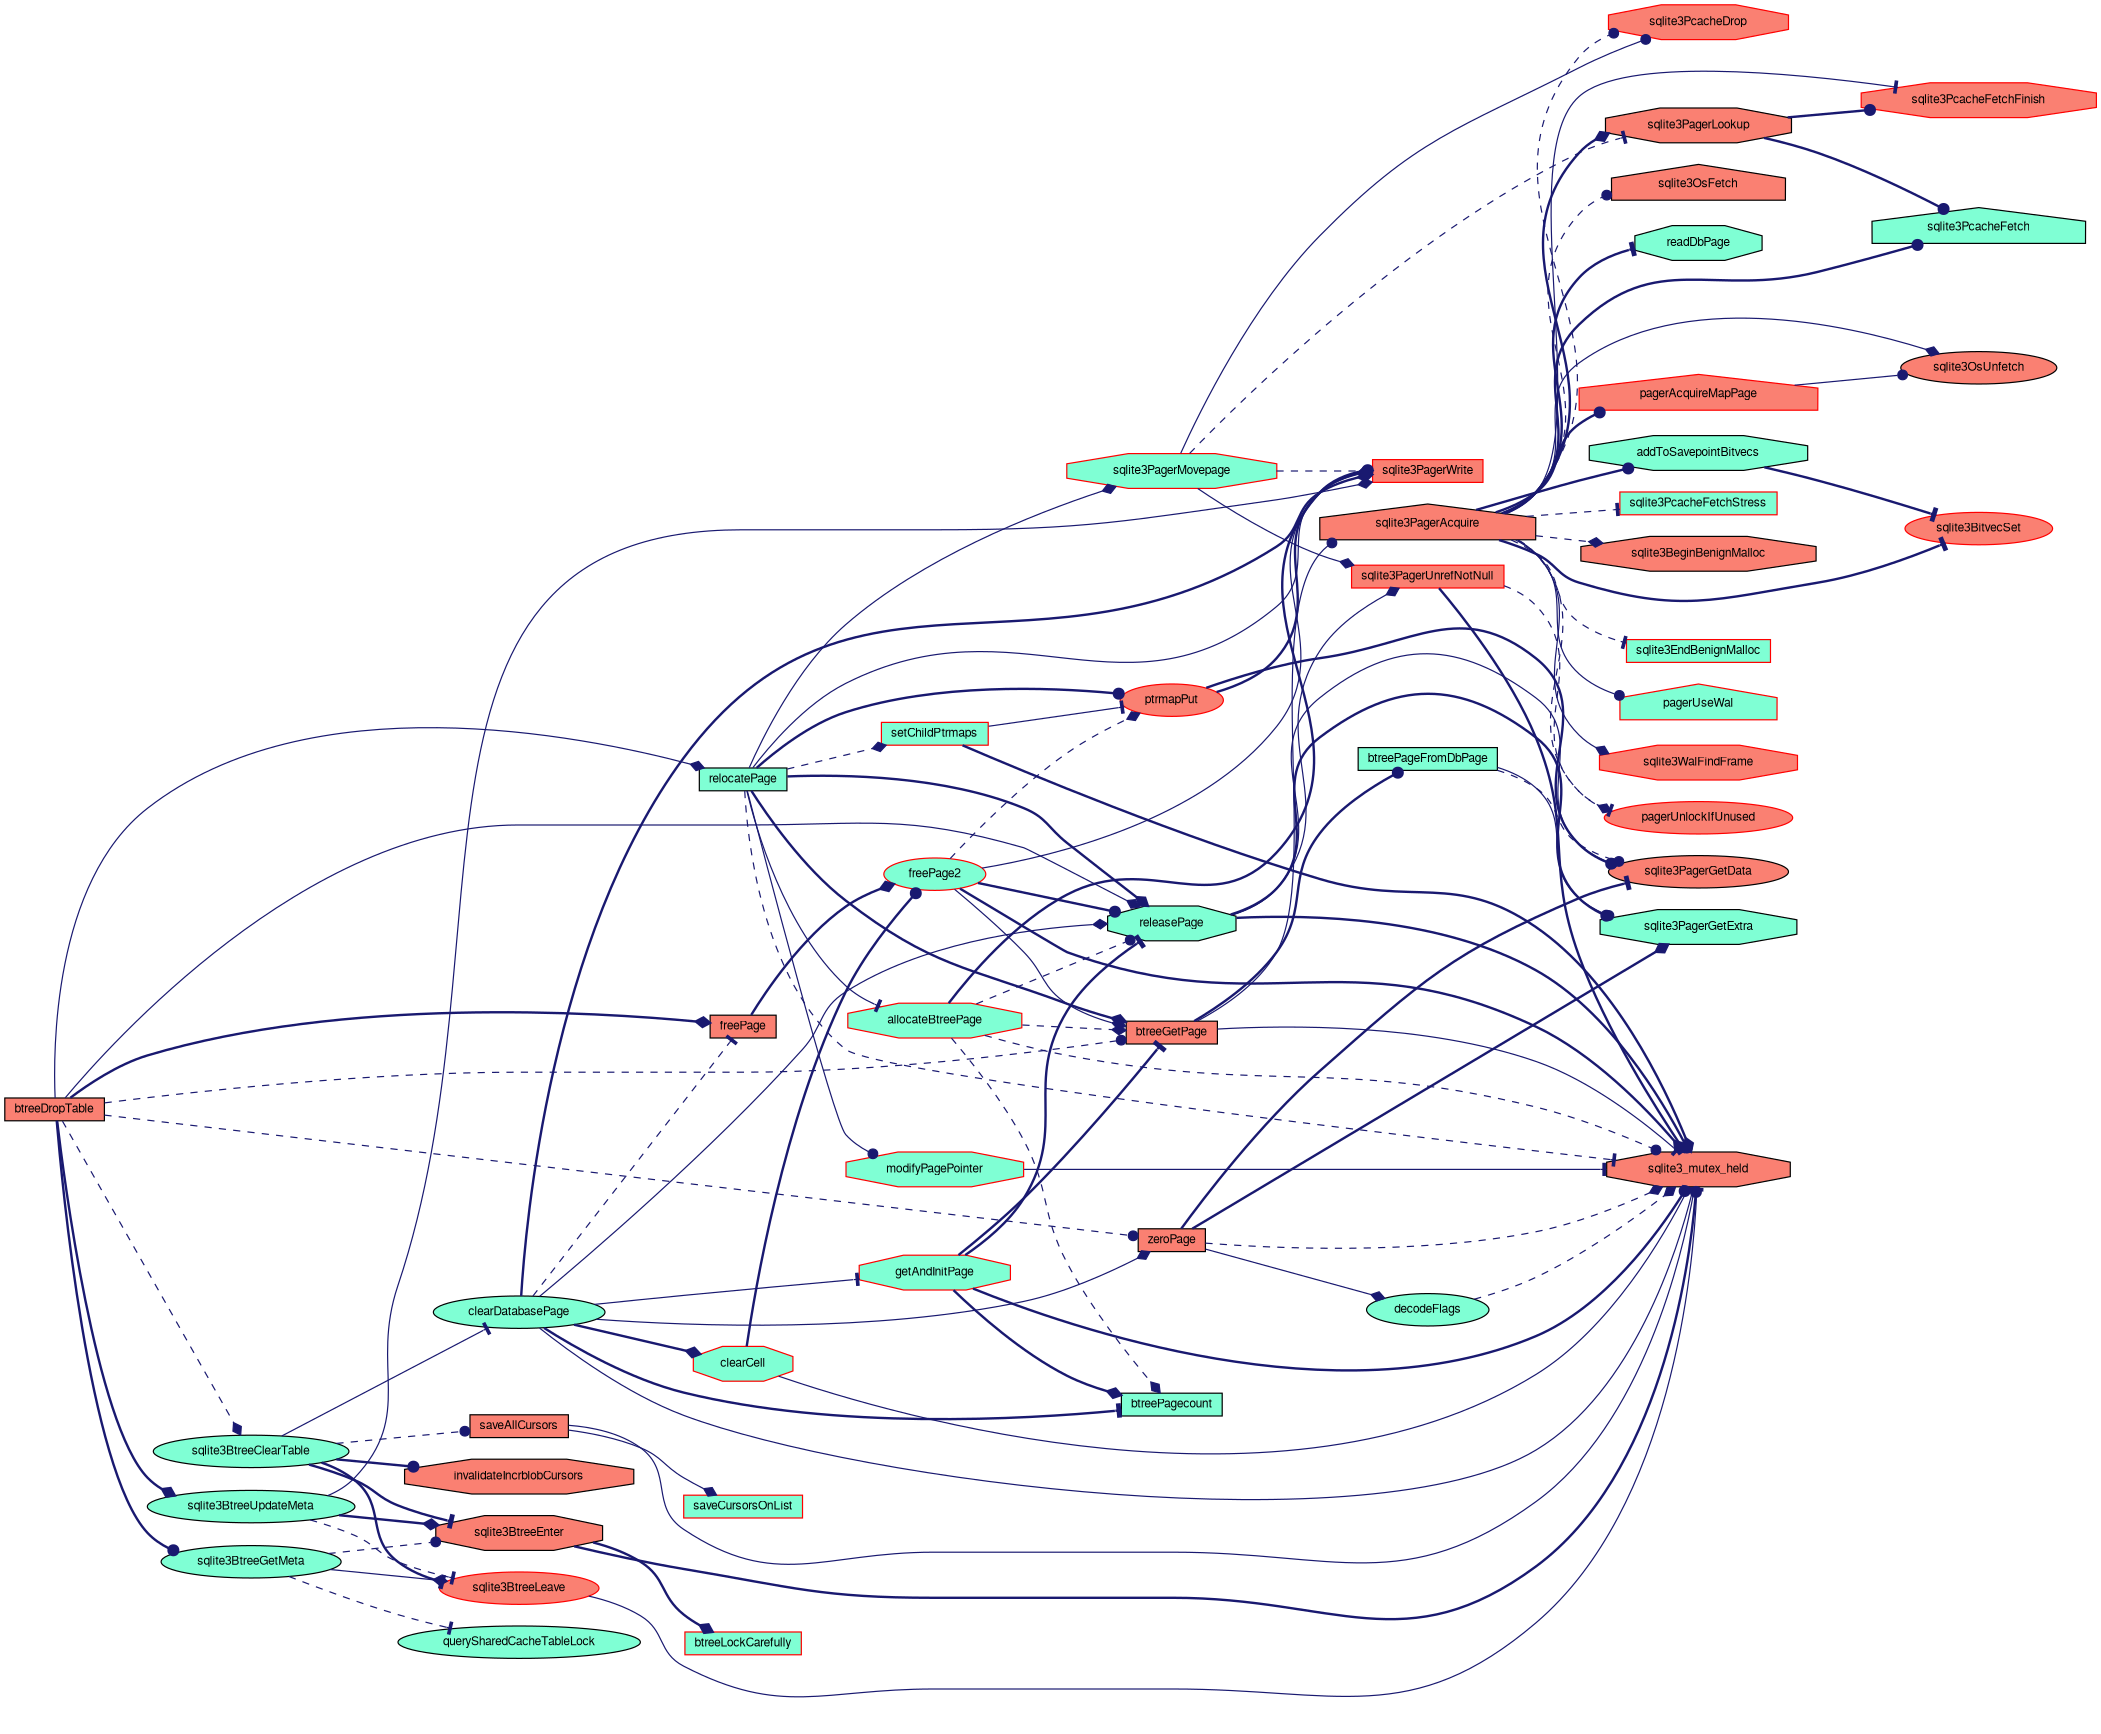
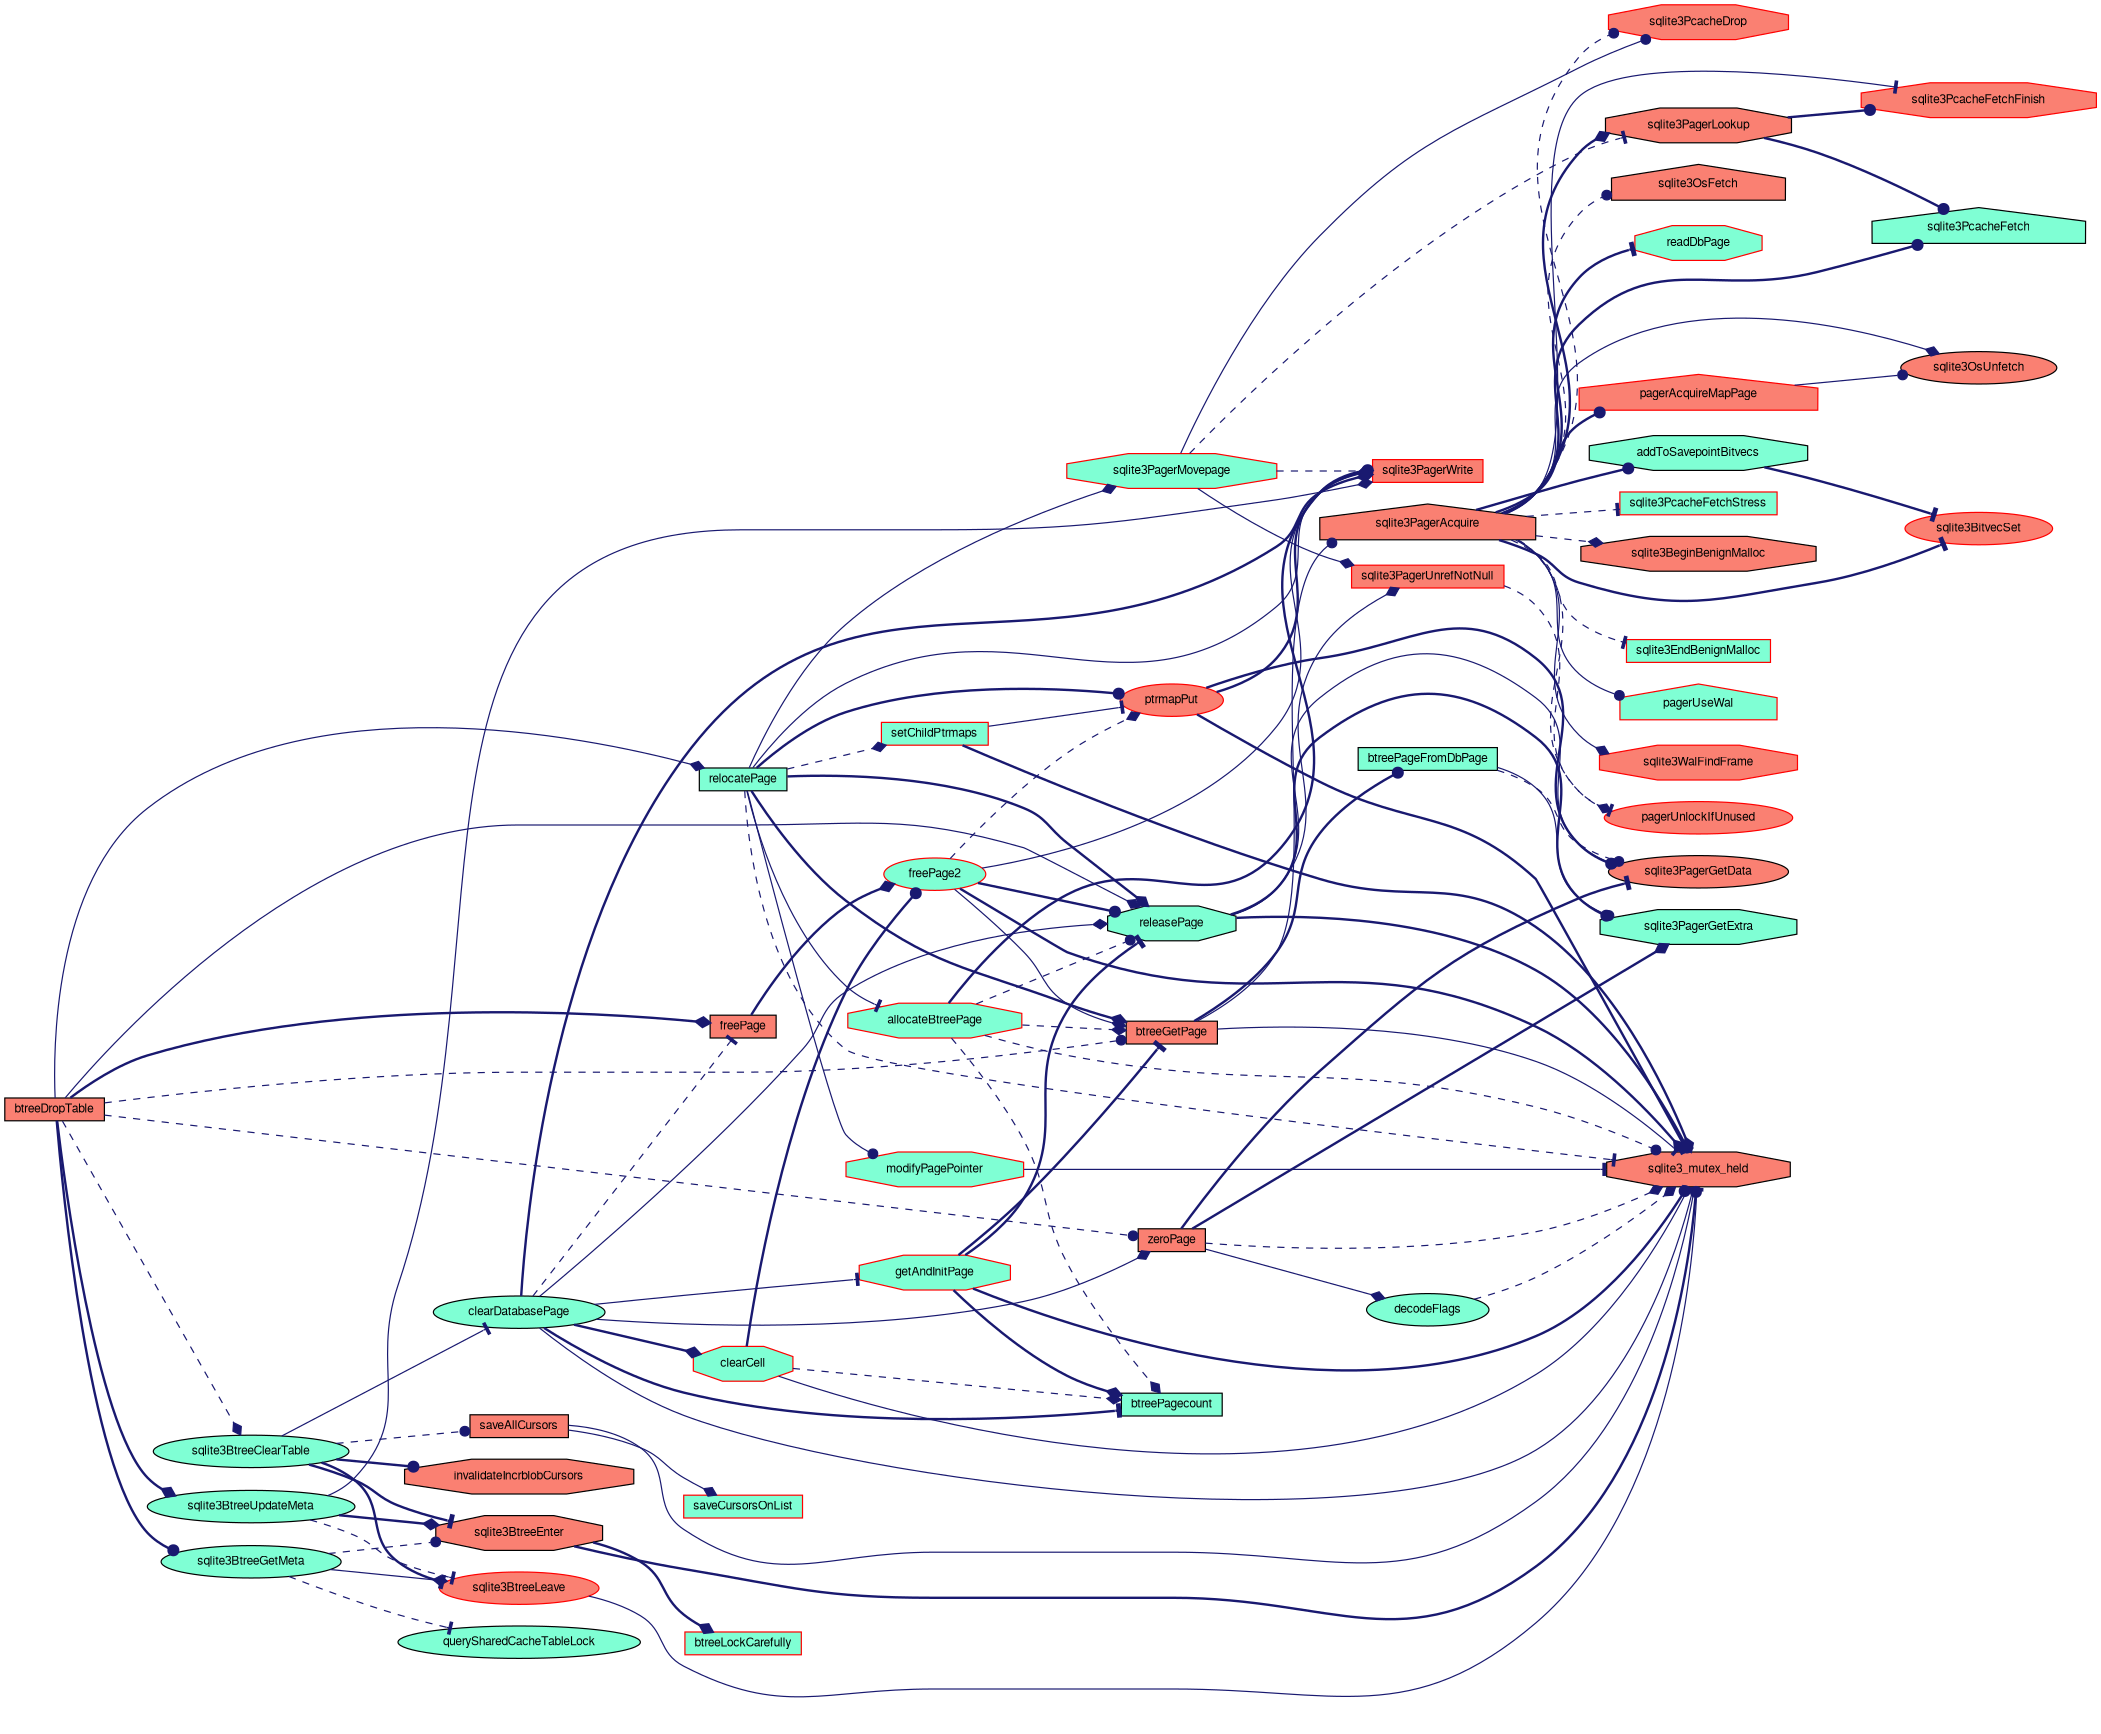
(1698, 243) -> (1698, 243)
(1563, 896) -> (1507, 856)
none -> (950, 1383)
